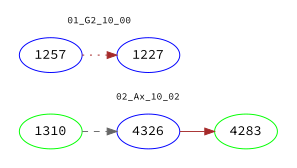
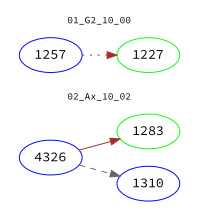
(148, 55) -> (148, 55)
(51, 131) -> (148, 184)
(95, 131) -> (95, 169)
(246, 131) -> (148, 131)
